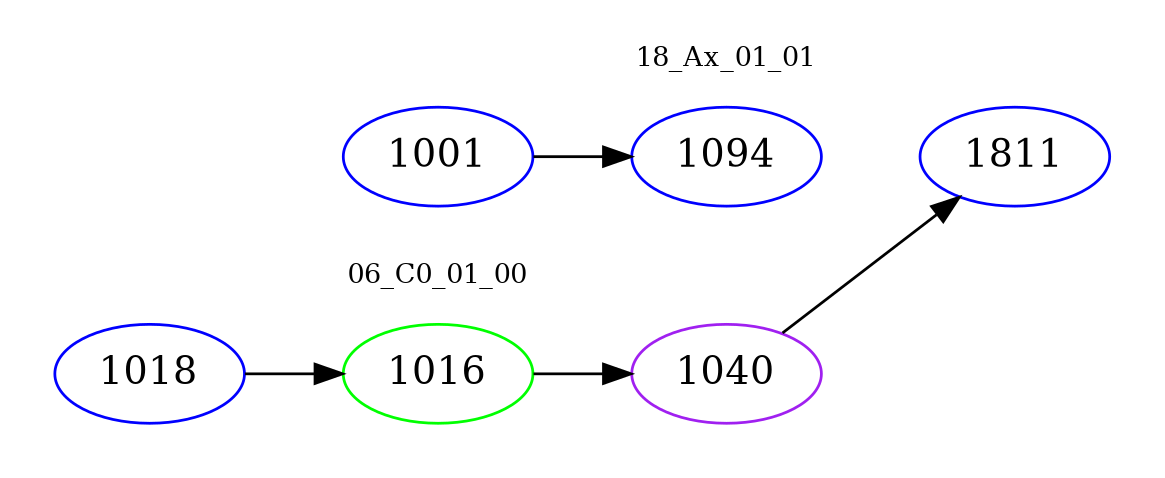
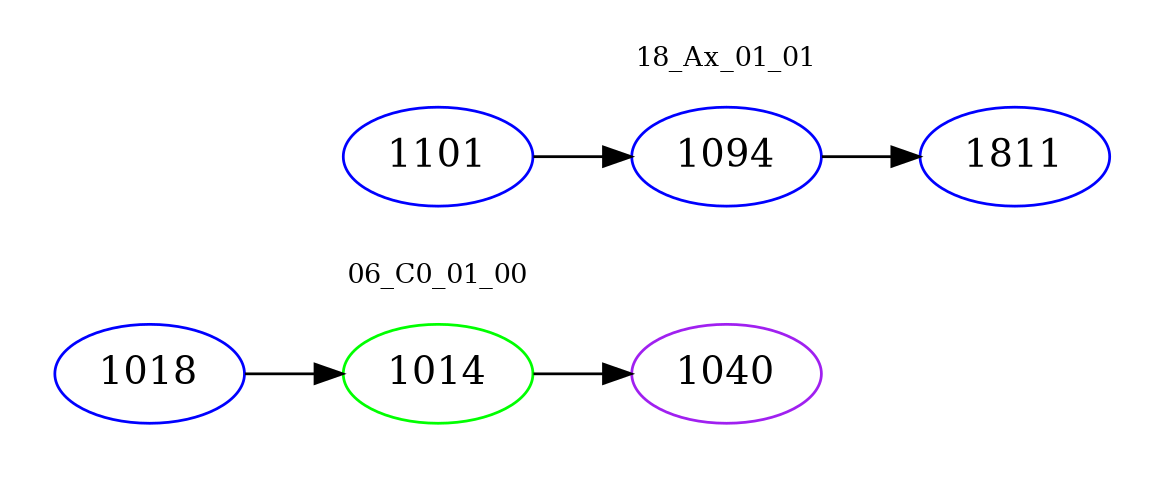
(438, 157) -> (438, 157)
(863, 271) -> (857, 157)
(438, 374) -> (438, 374)
